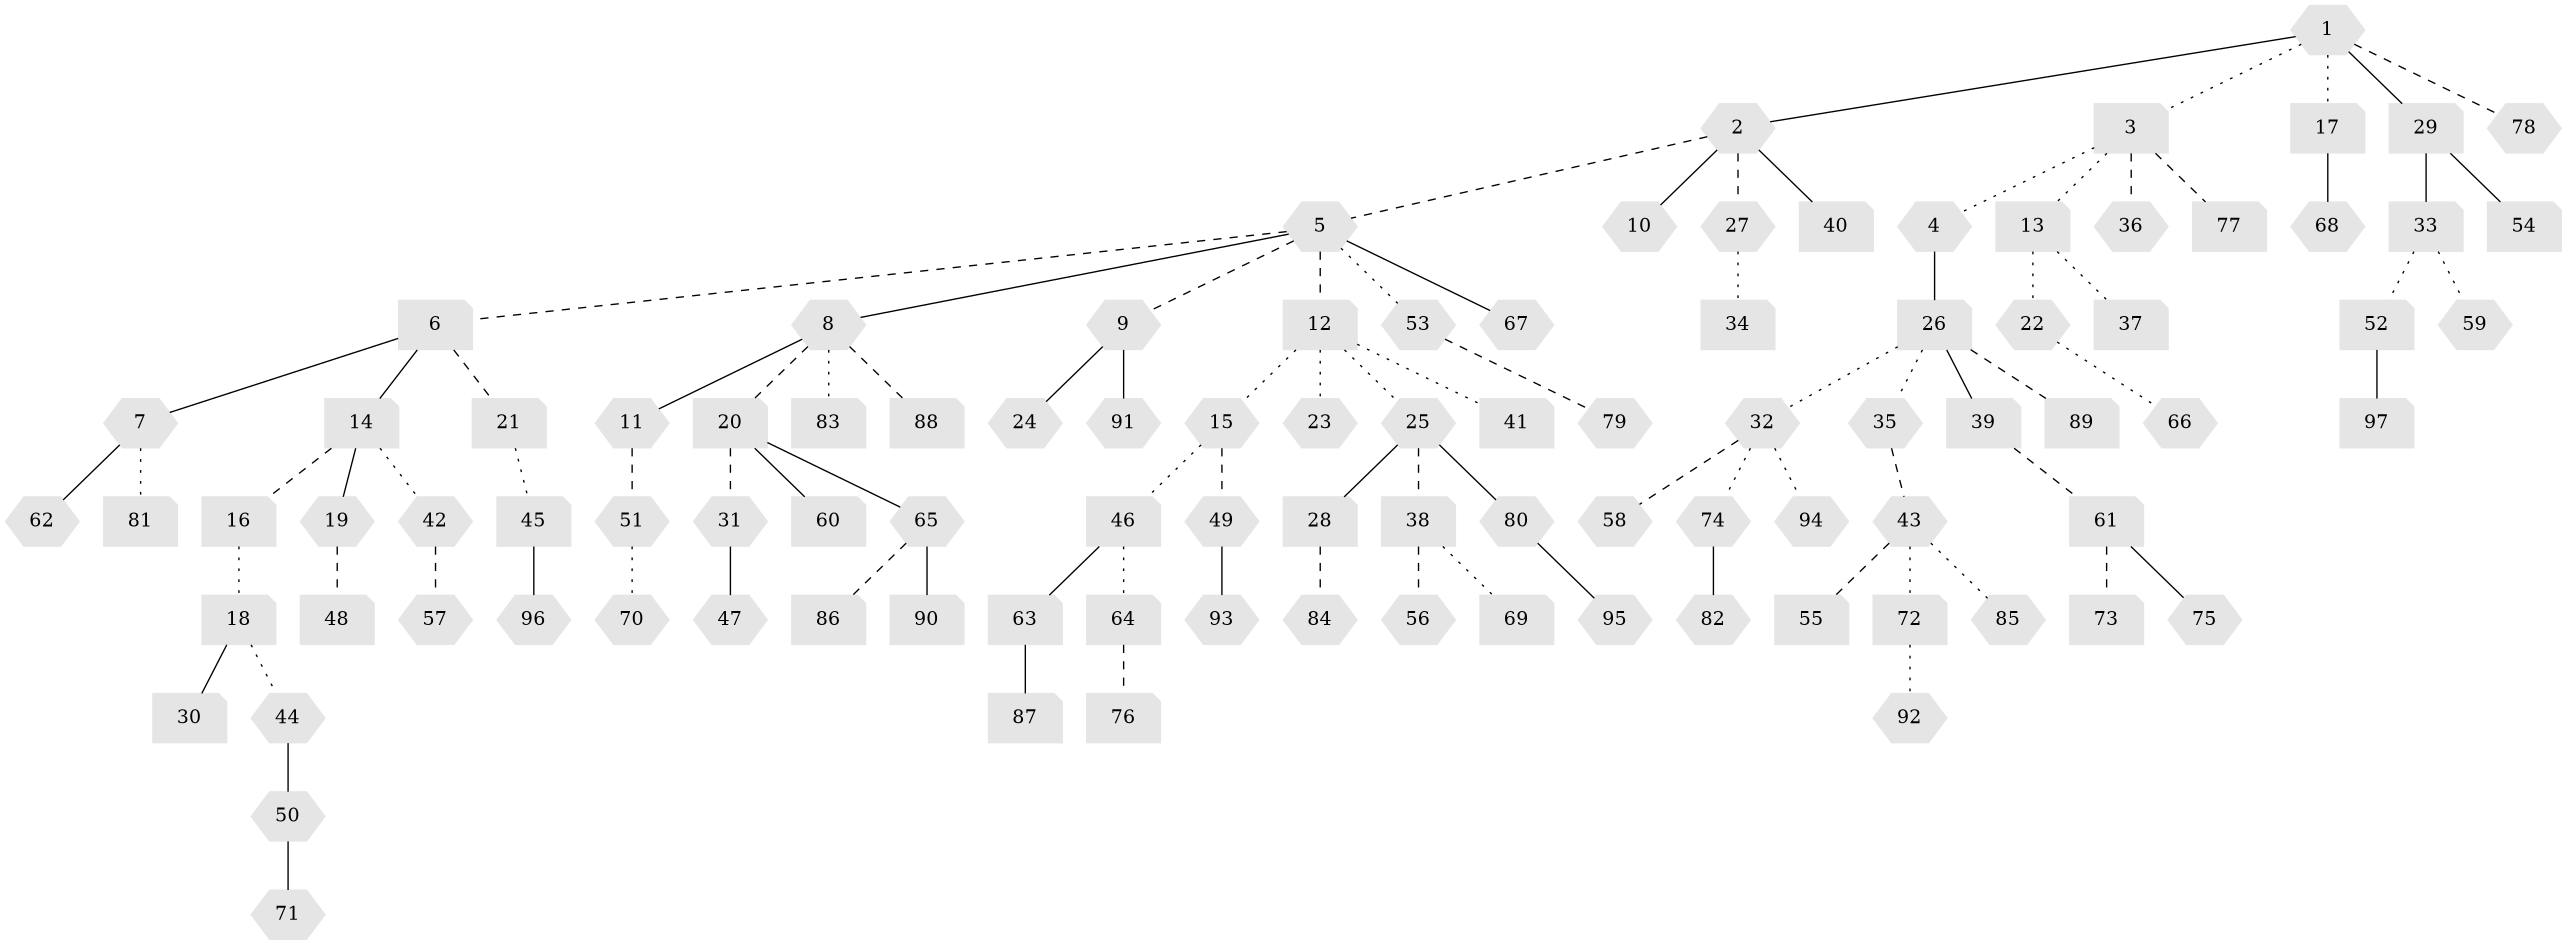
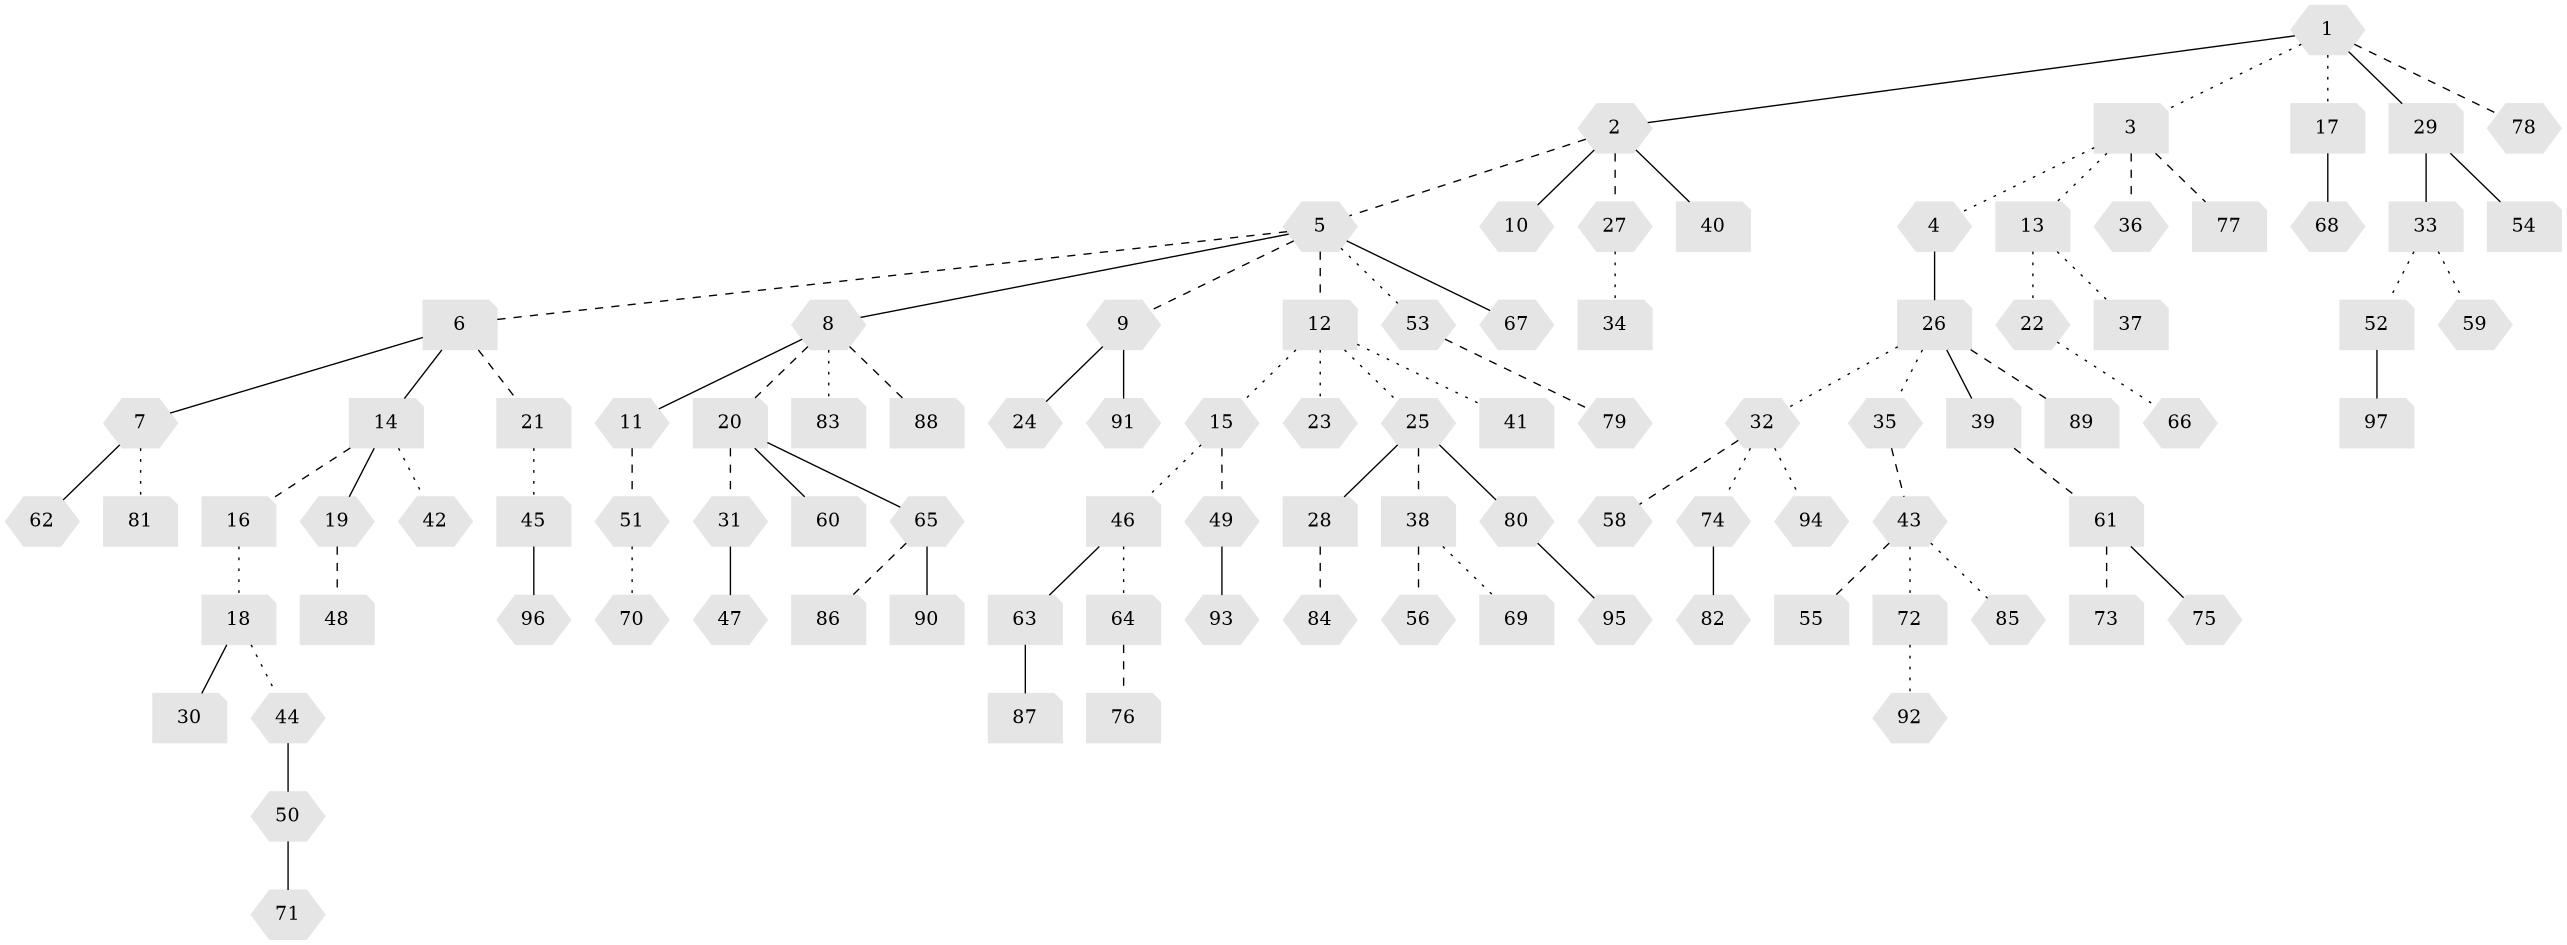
(436, 620) -> none
